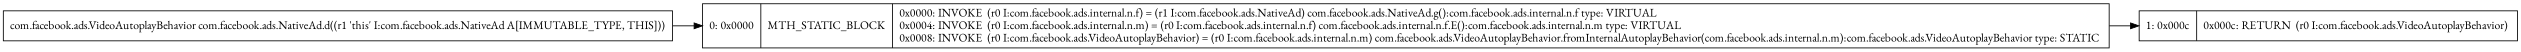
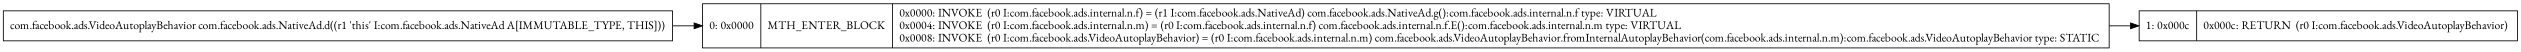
(827, 25) -> (827, 25)
